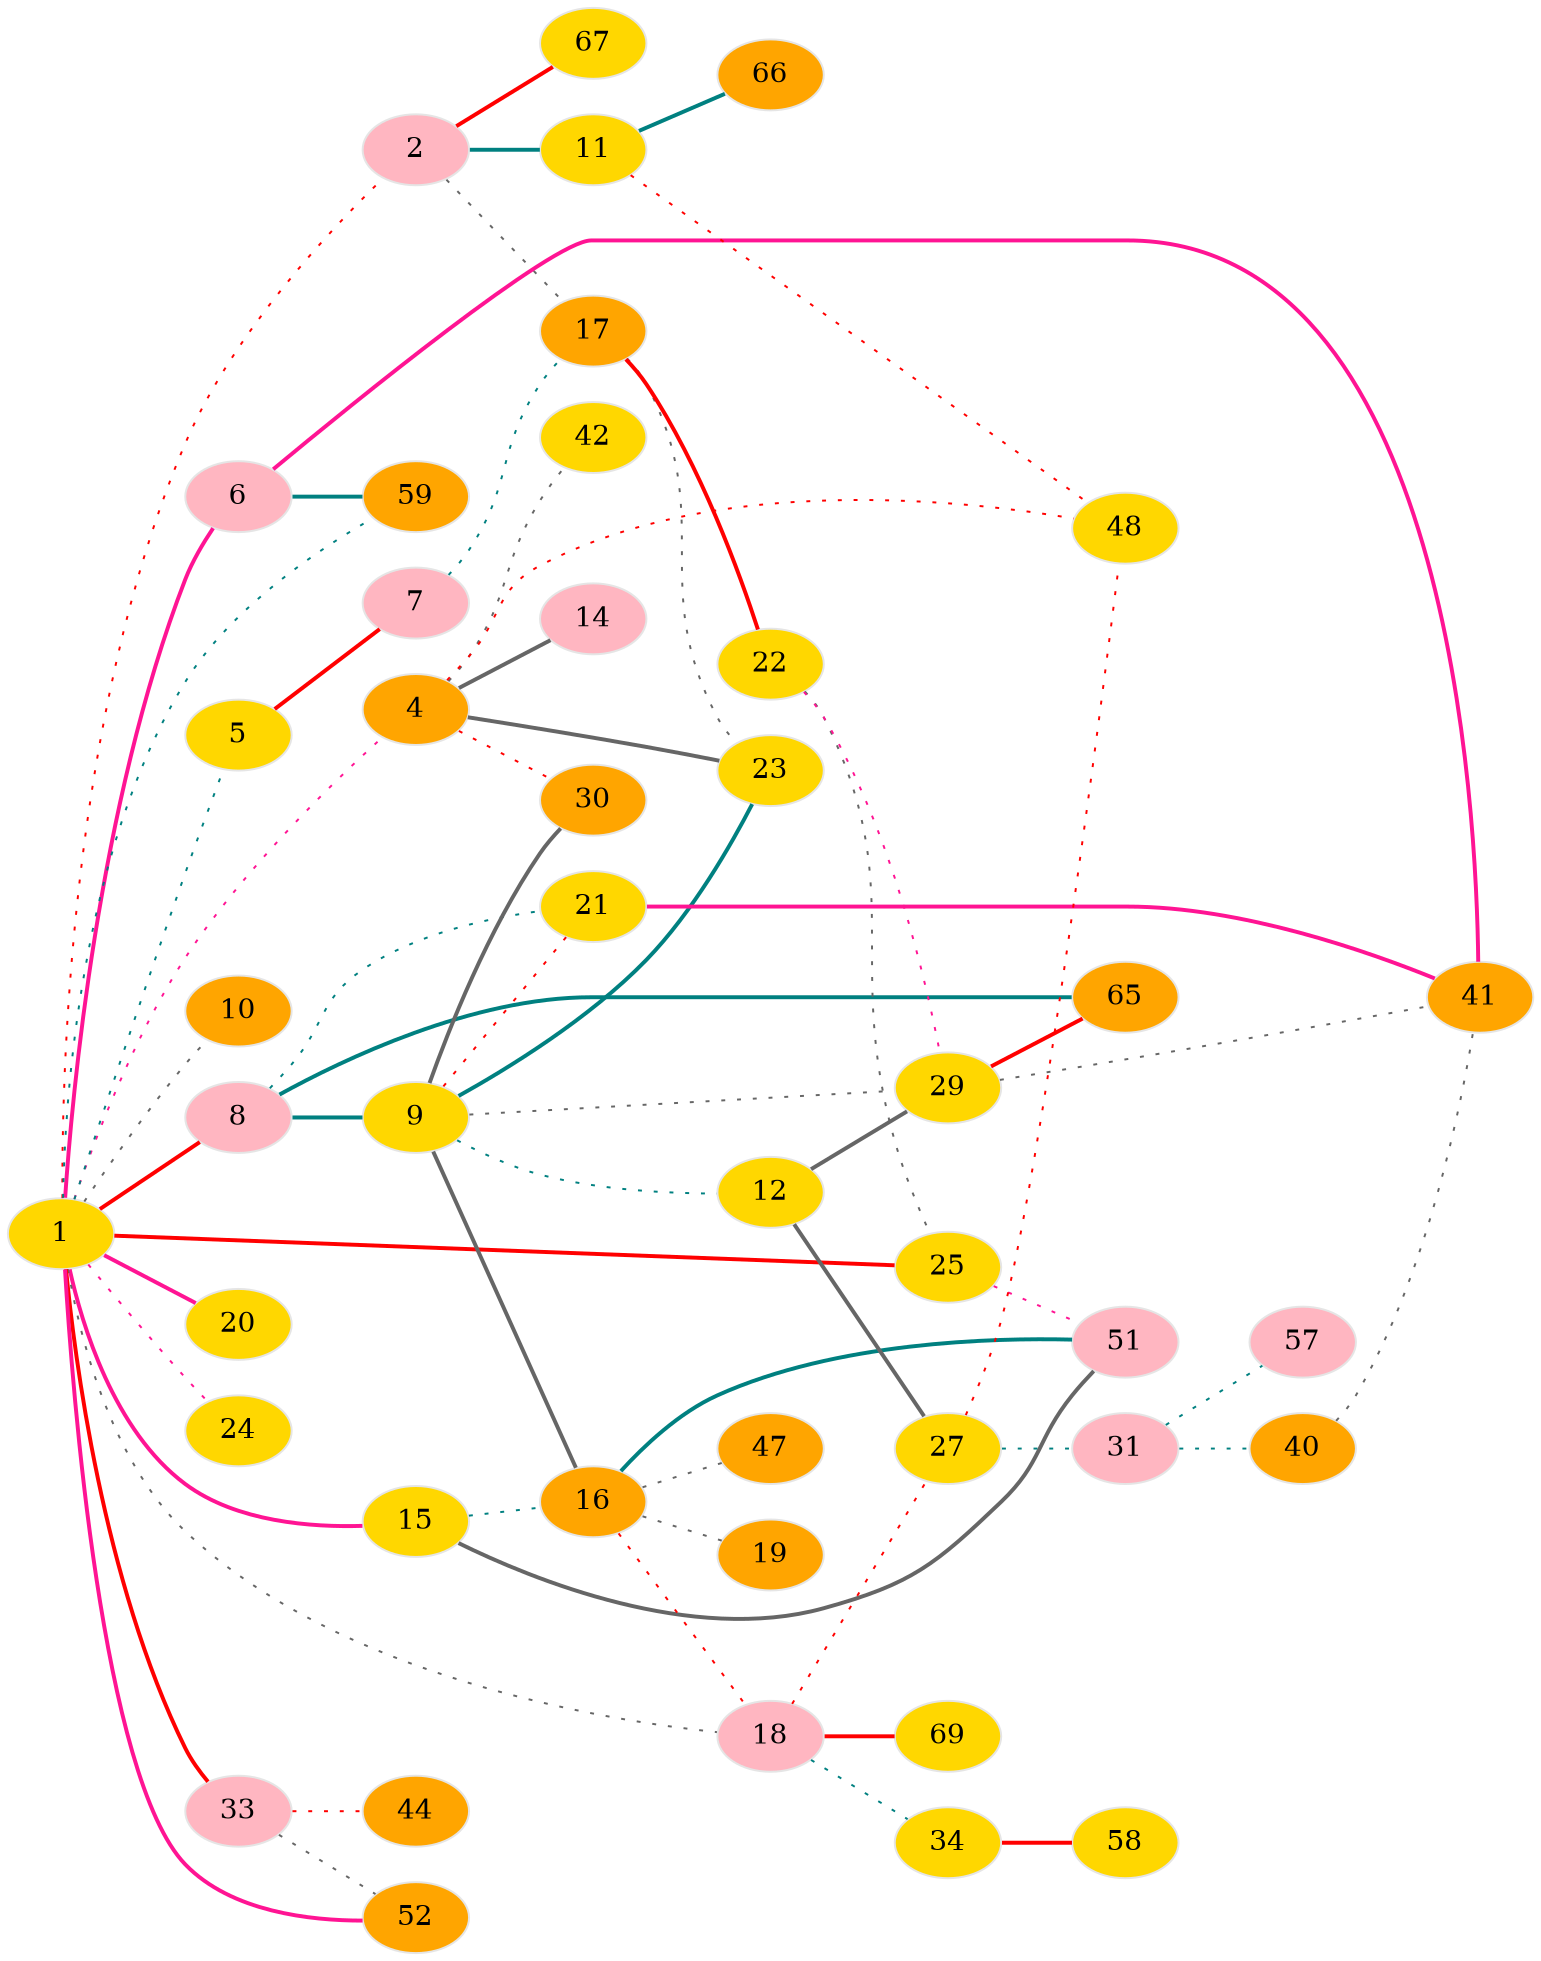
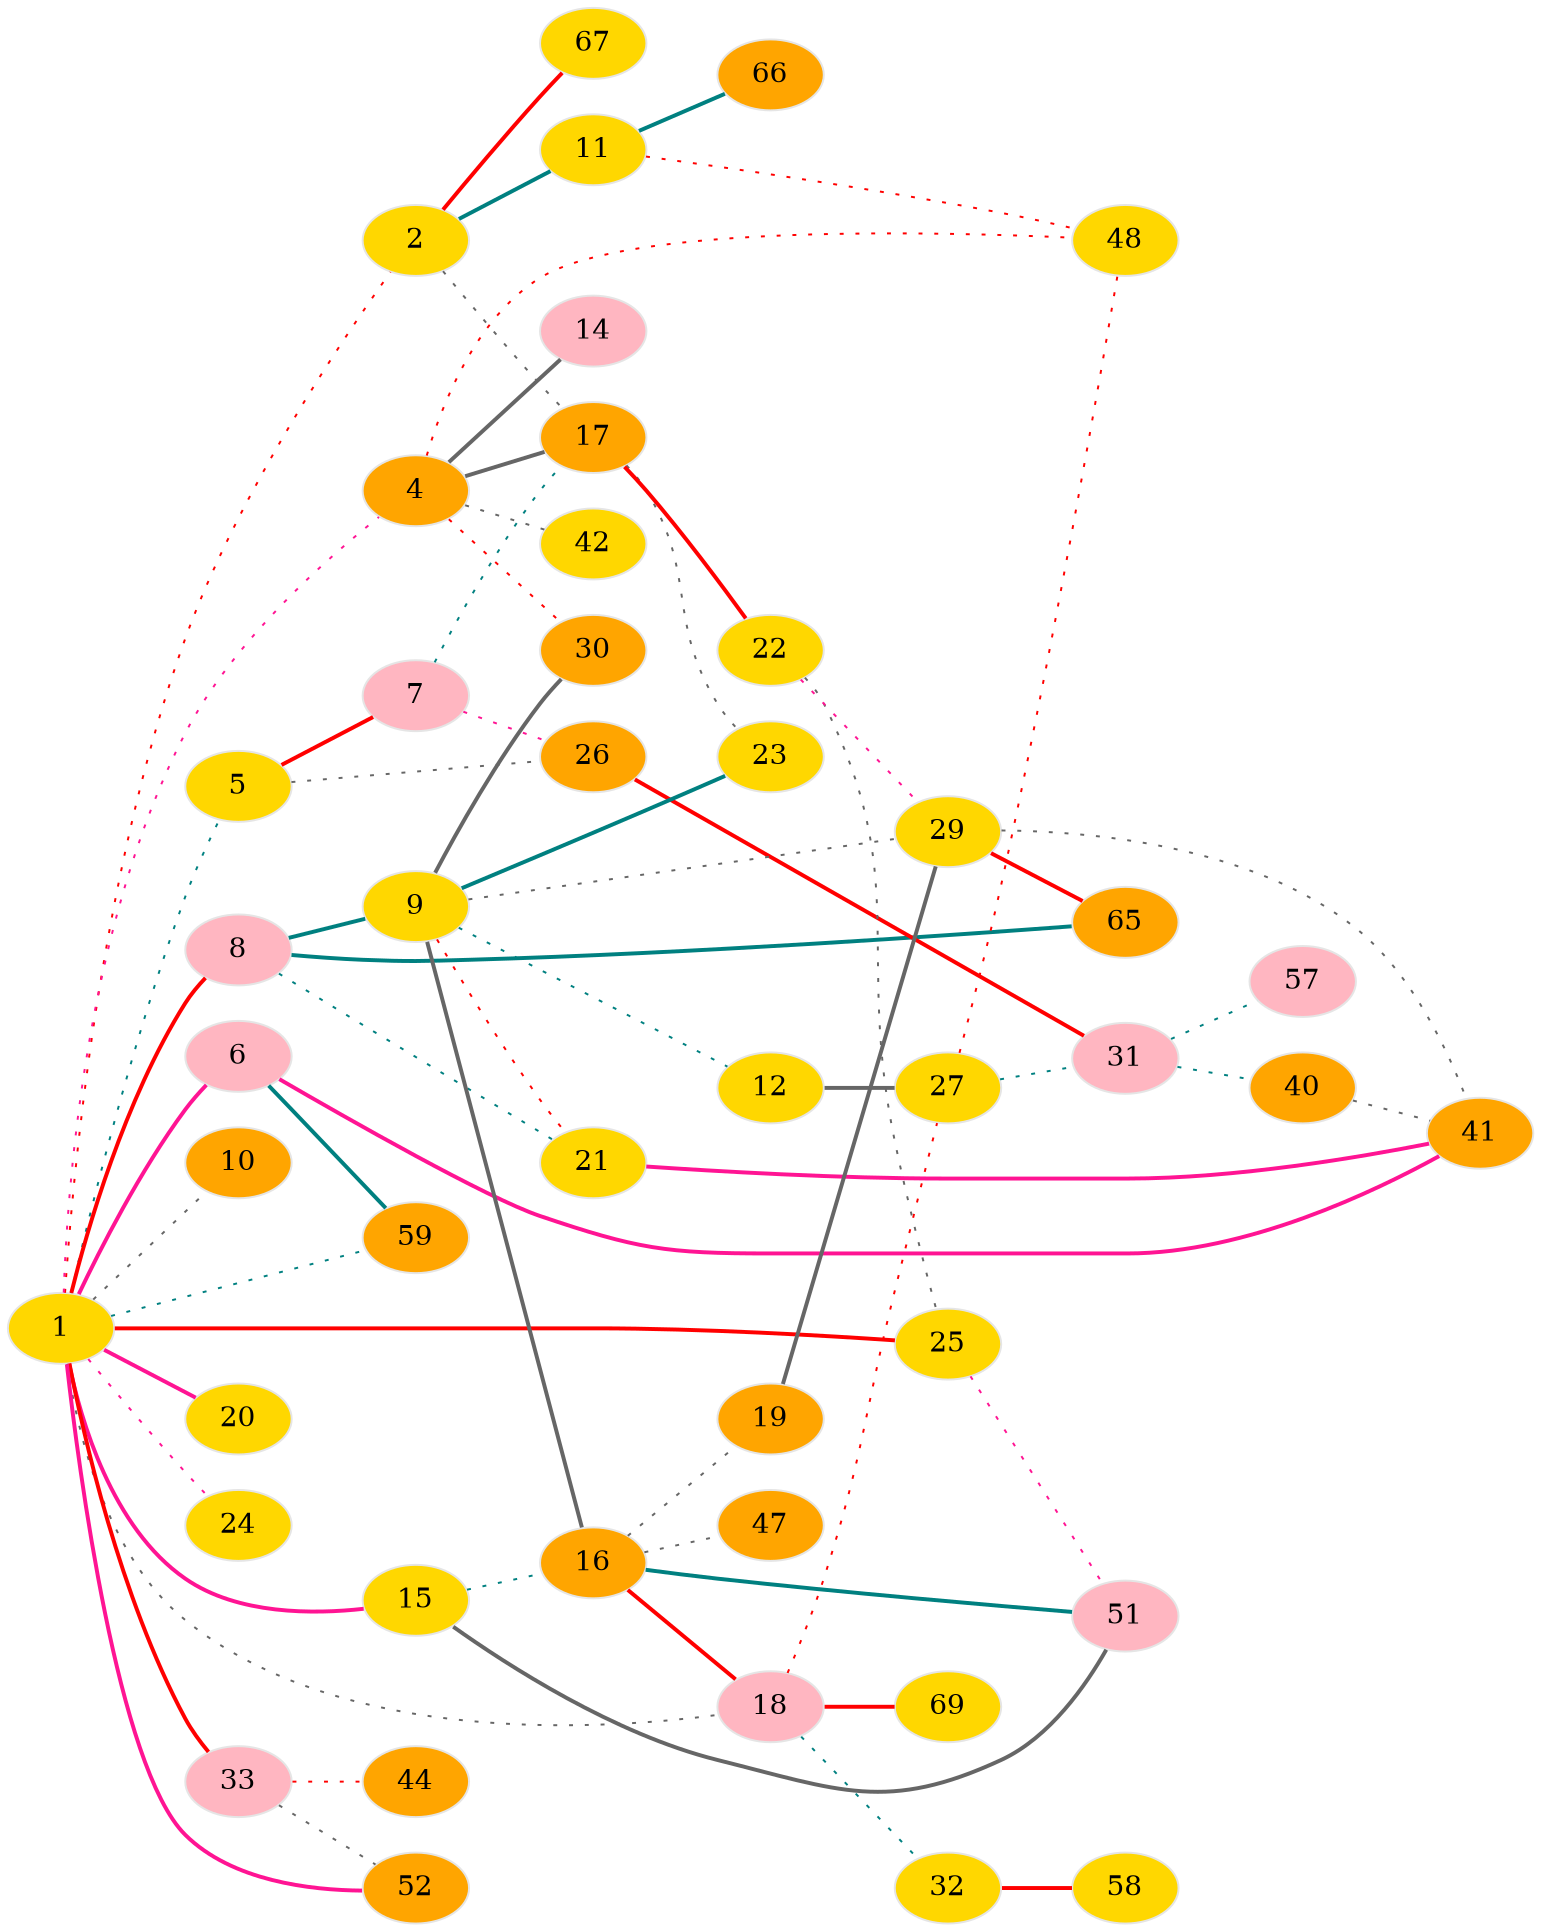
(416, 150) -> (416, 240)
(594, 738) -> (505, 464)
none -> (593, 757)
(859, 1140) -> (859, 1125)
(688, 1627) -> (682, 1635)
(948, 1843) -> (948, 1888)
